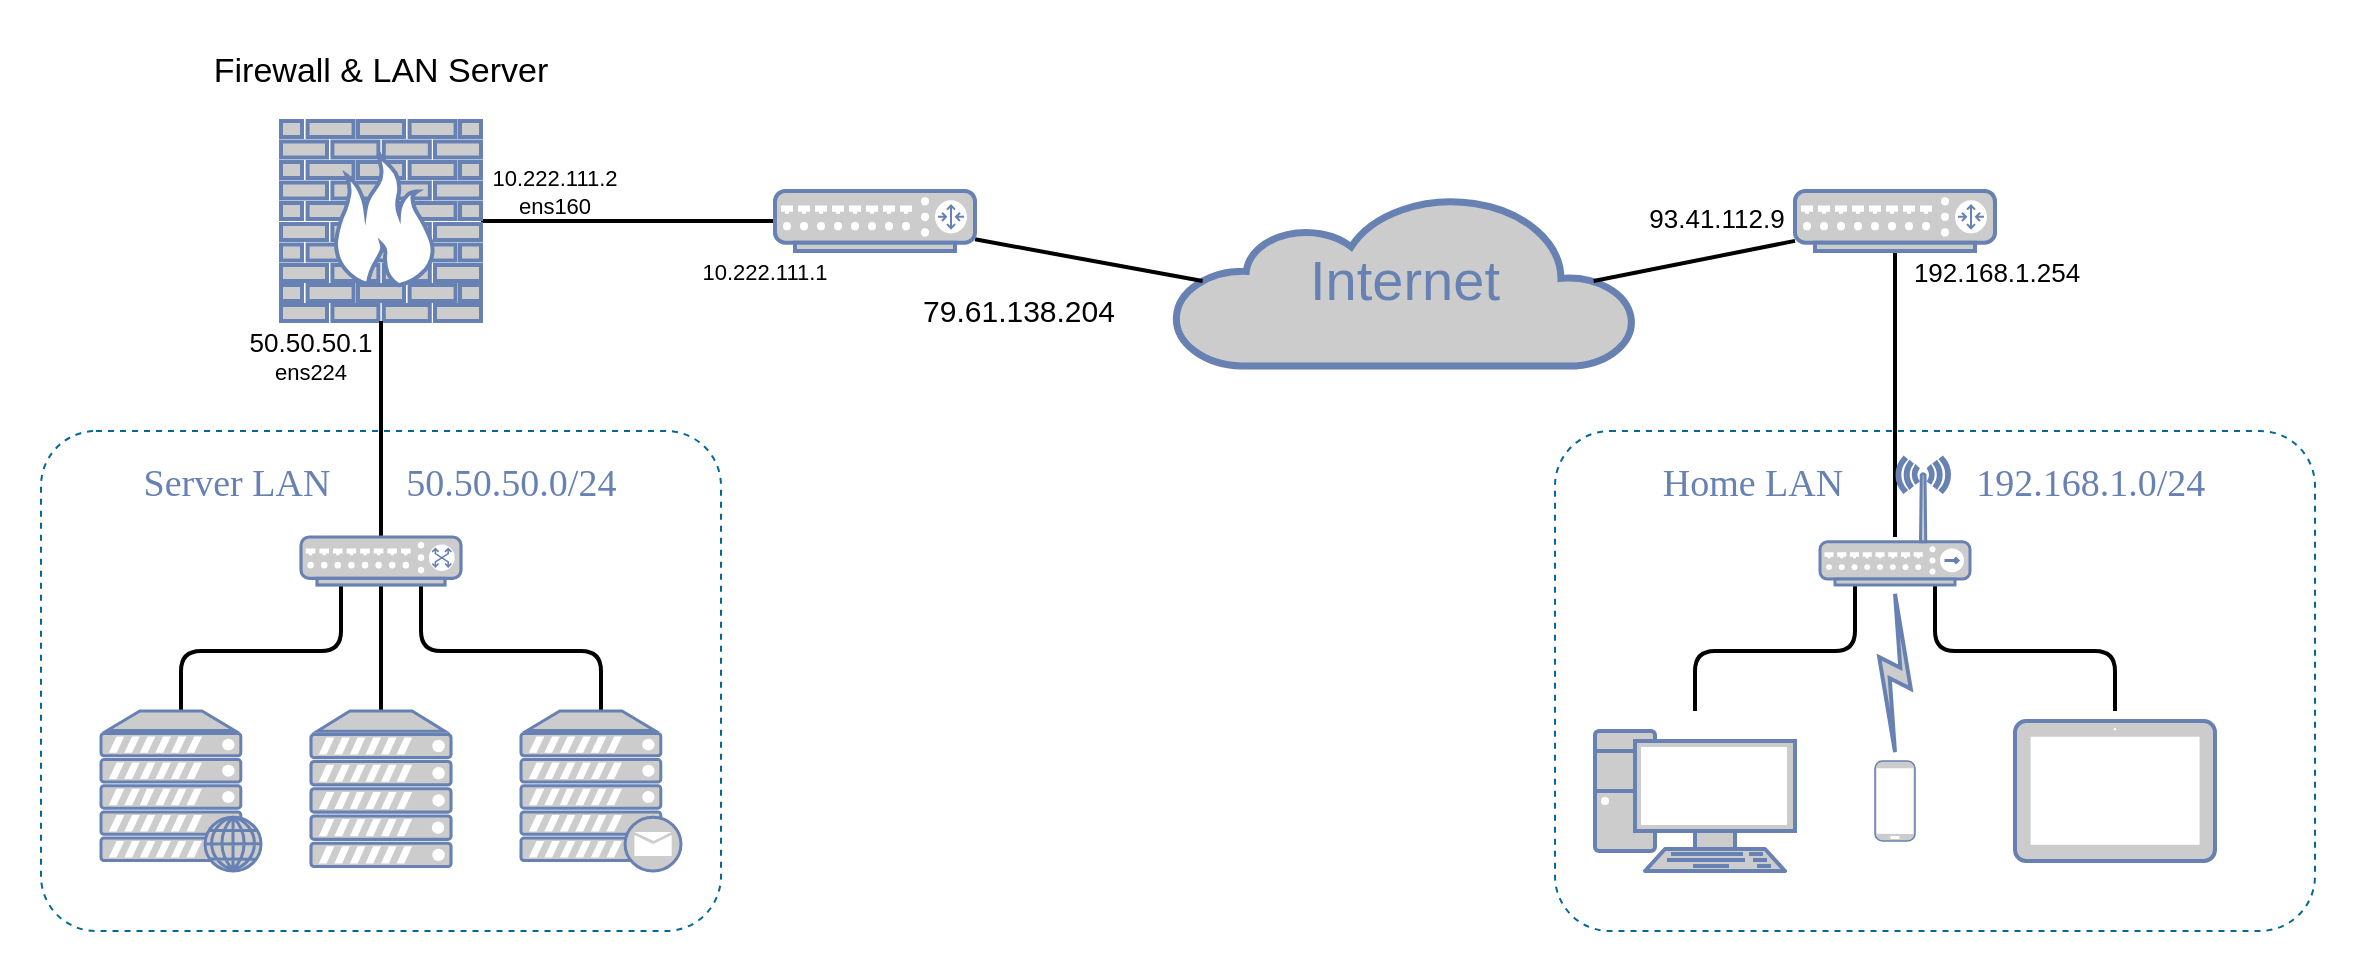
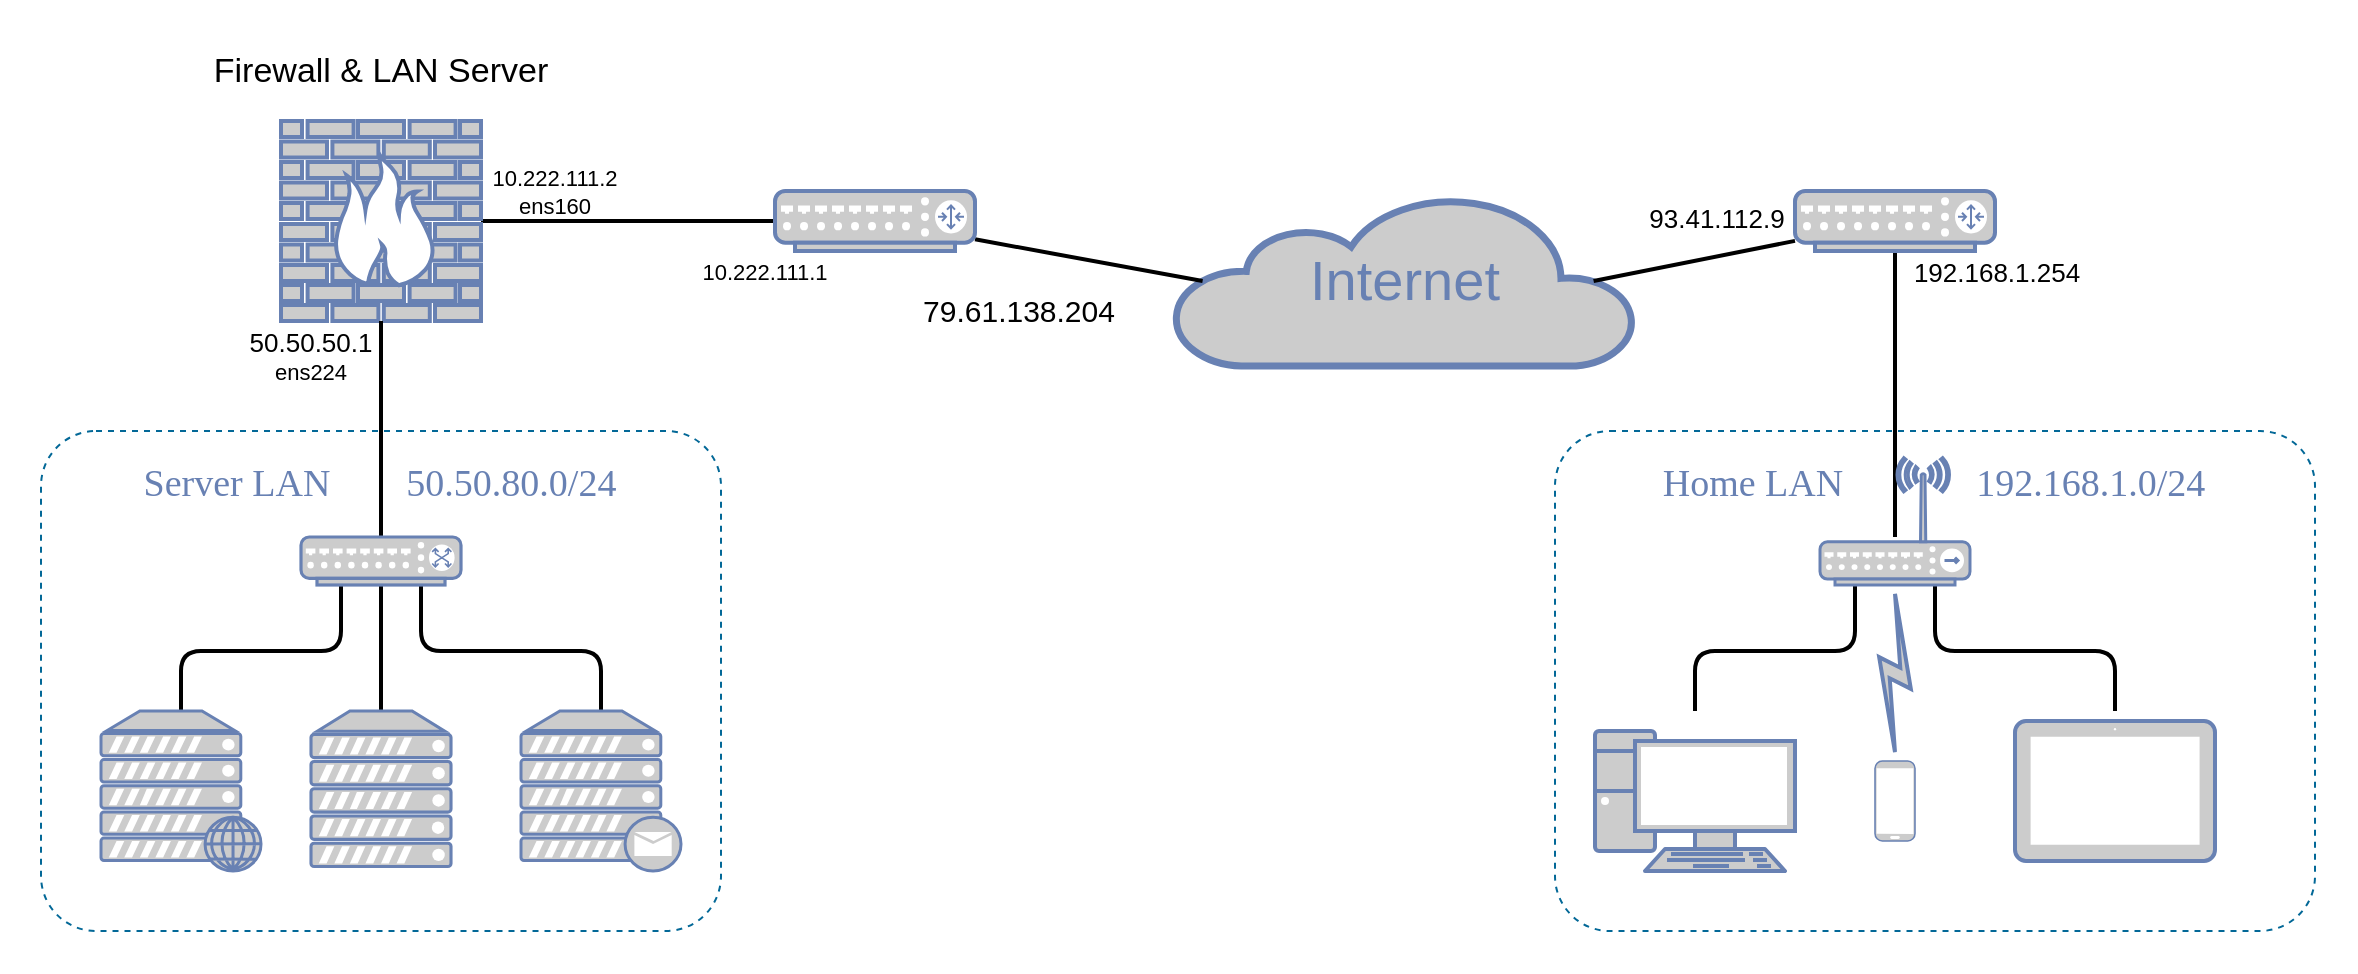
(381, 512) -> (381, 512)
